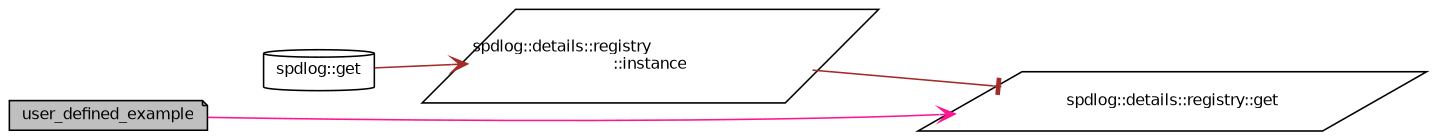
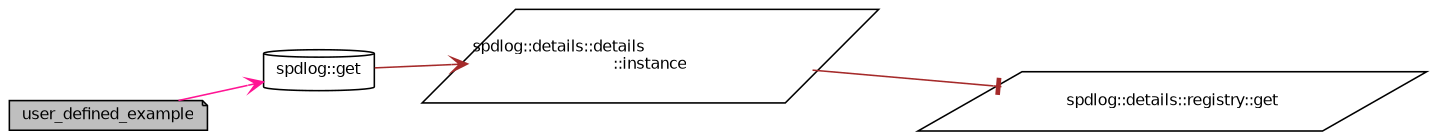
(650, 56) -> (650, 56)
(573, 120) -> (213, 93)
